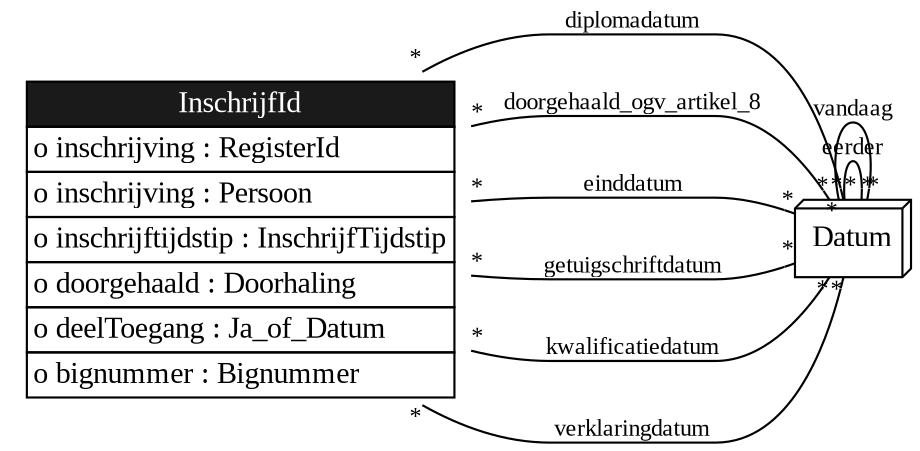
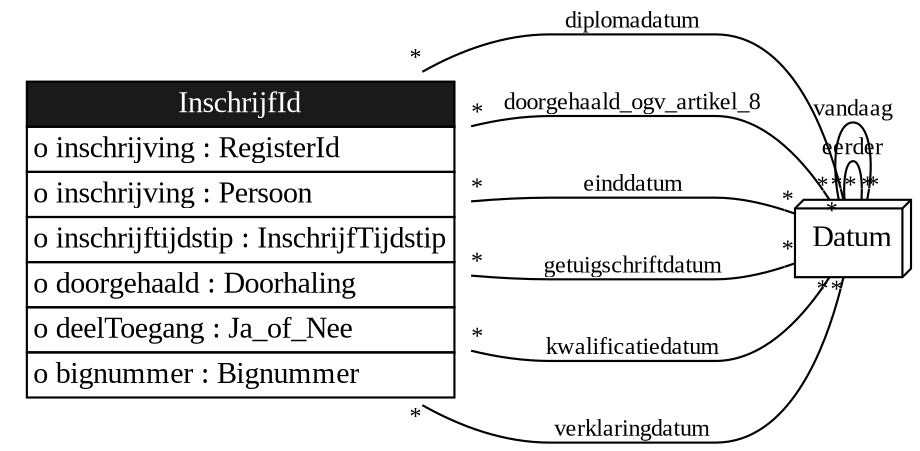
(211, 329) -> (193, 329)
